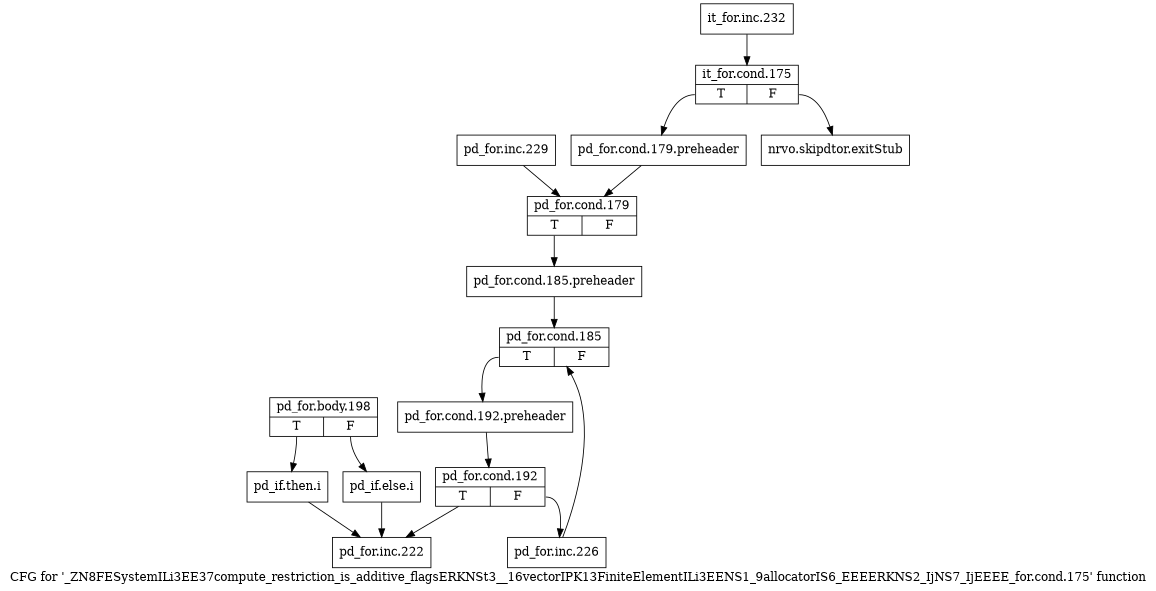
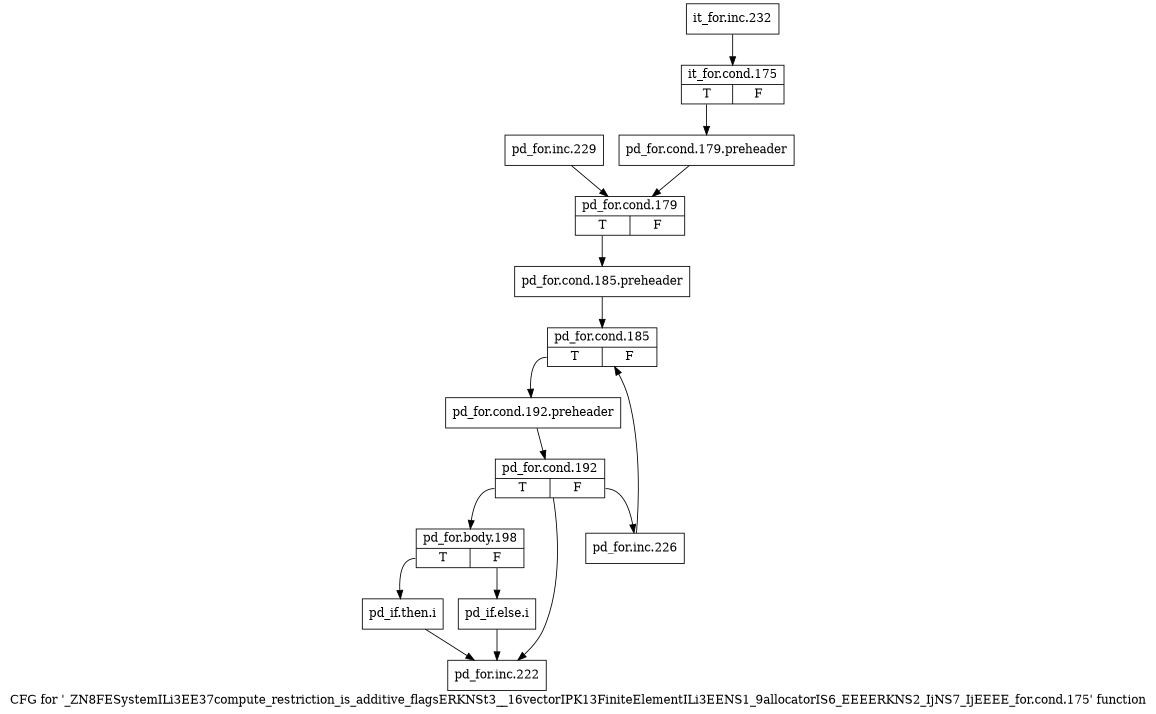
(835, 150) -> none
none -> (477, 500)
